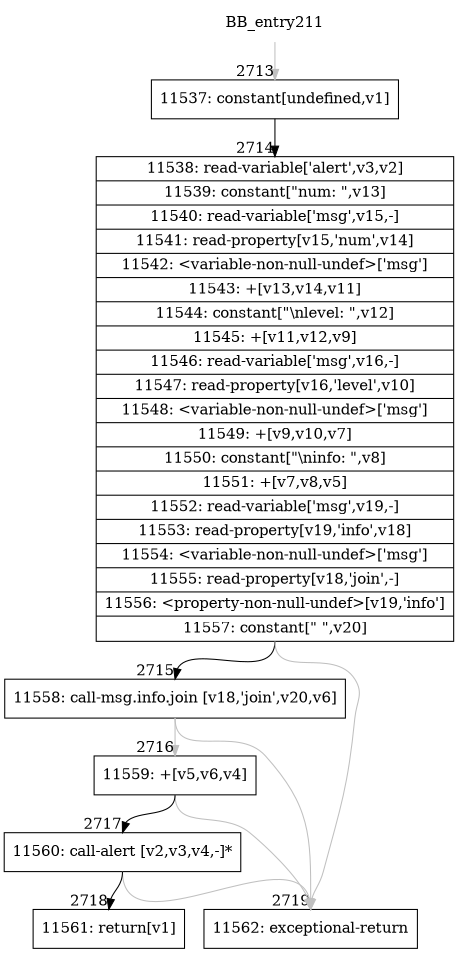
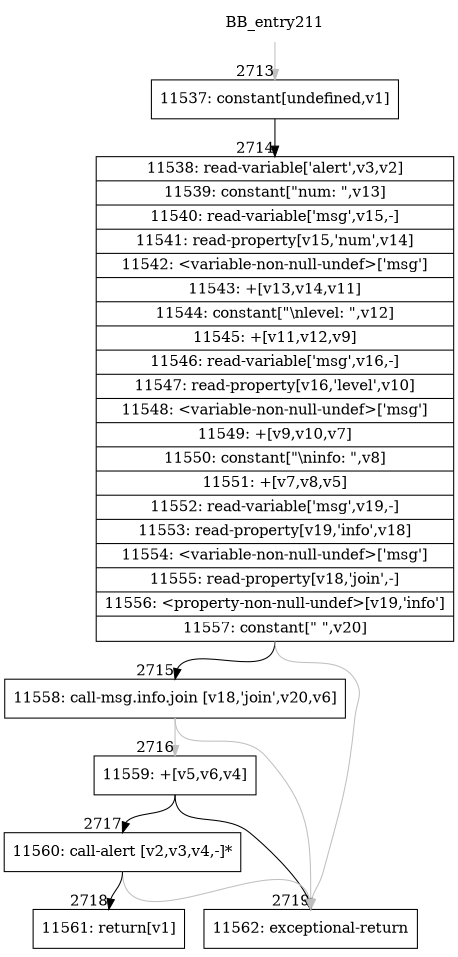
(249, 832) -> (249, 832)
